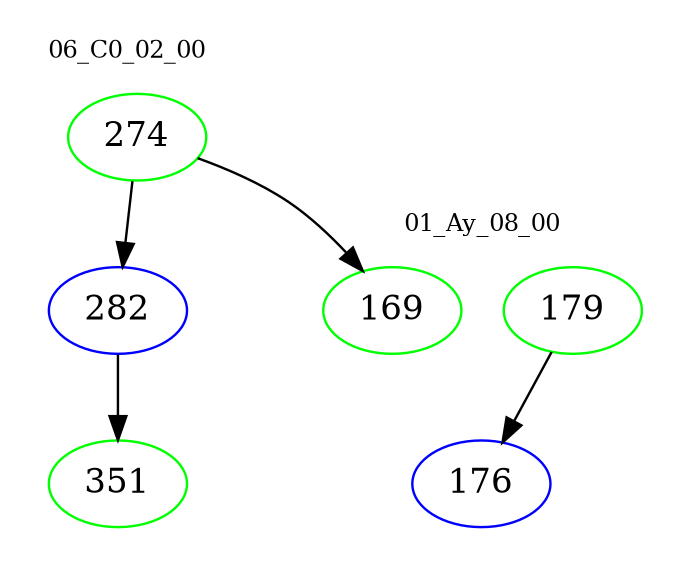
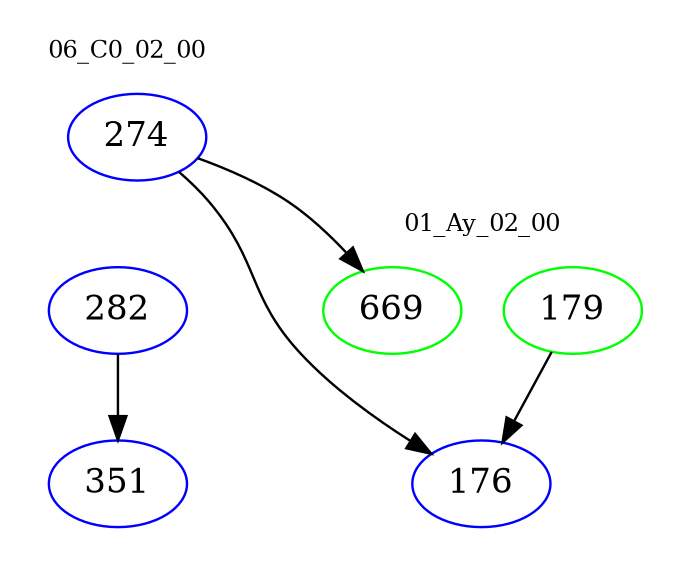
(137, 137) -> (137, 137)
(129, 212) -> (276, 322)
(483, 225) -> (483, 225)
(392, 310) -> (392, 310)
(118, 484) -> (118, 484)
